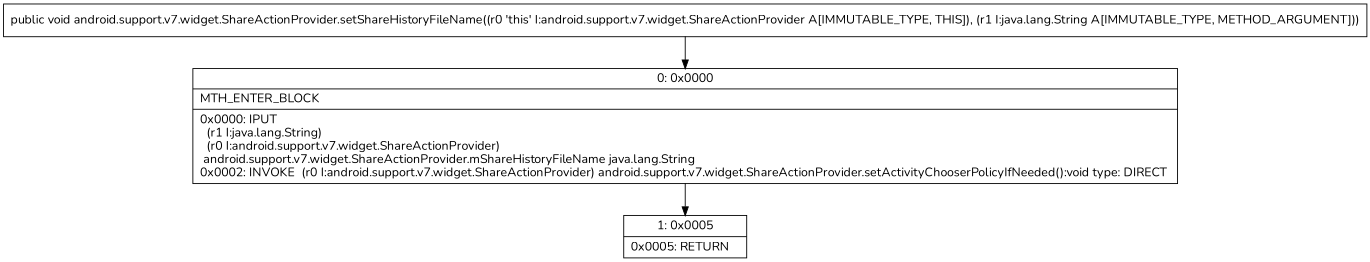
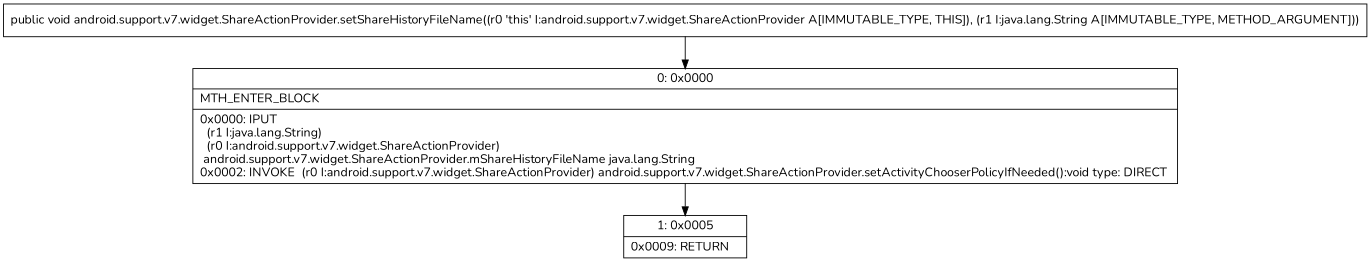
(685, 247) -> (685, 247)
